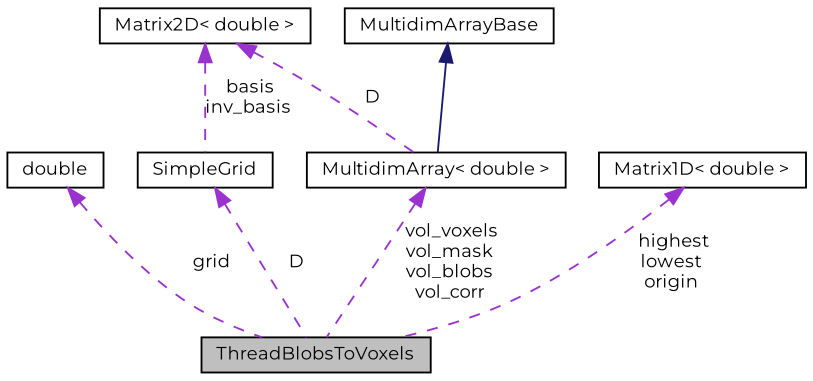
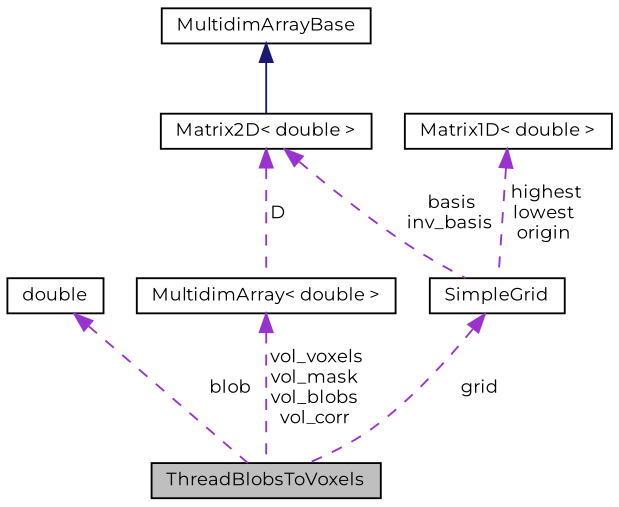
(442, 107) -> (266, 88)
(210, 263) -> (228, 388)
(295, 263) -> (478, 388)
(543, 285) -> (502, 223)
